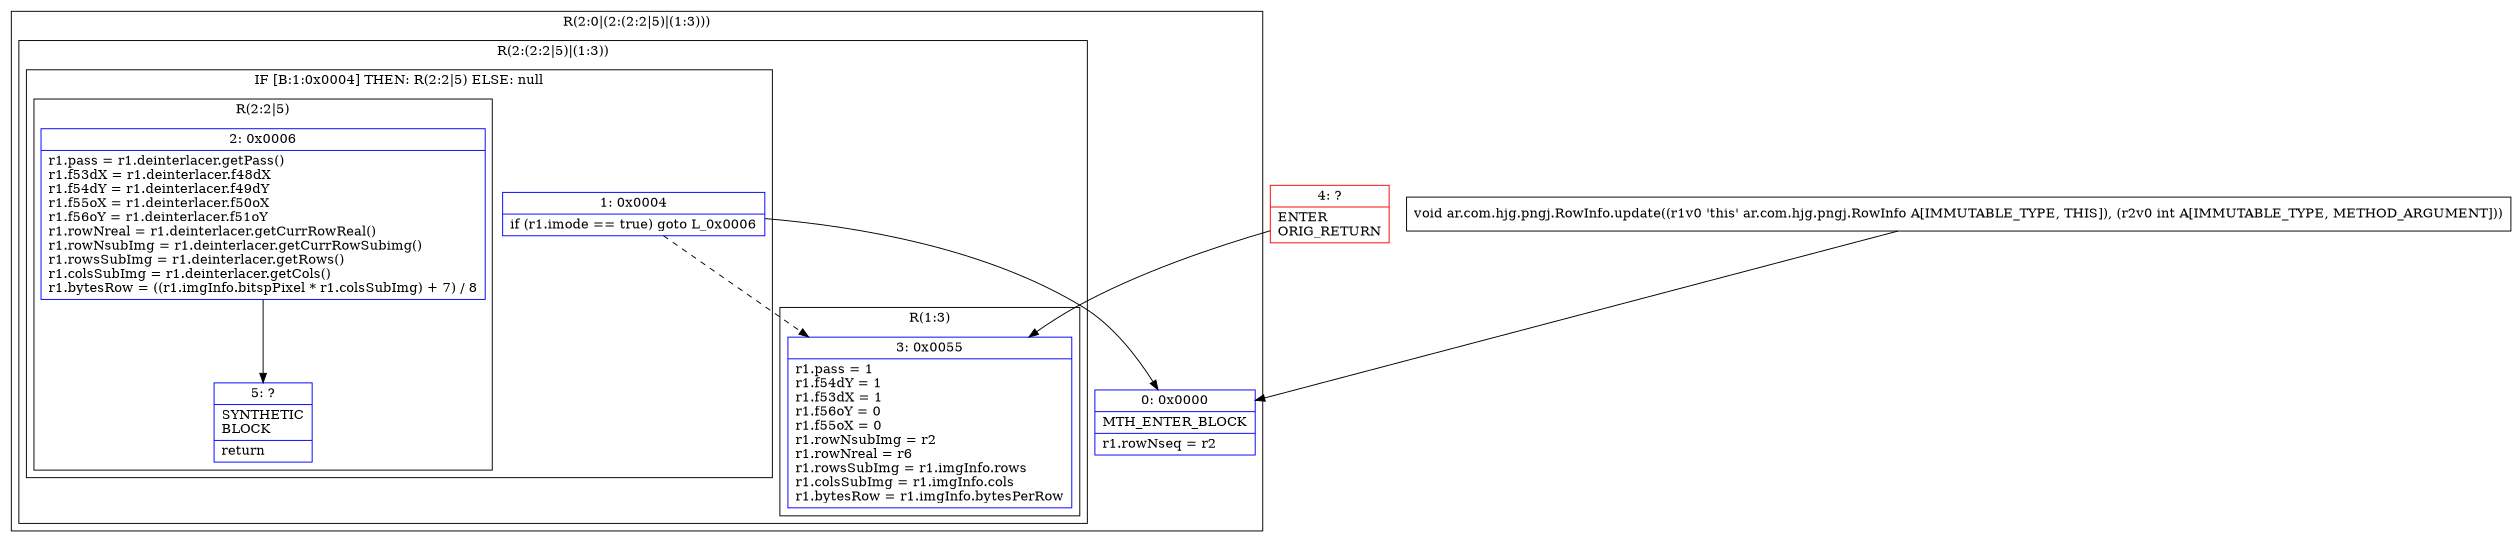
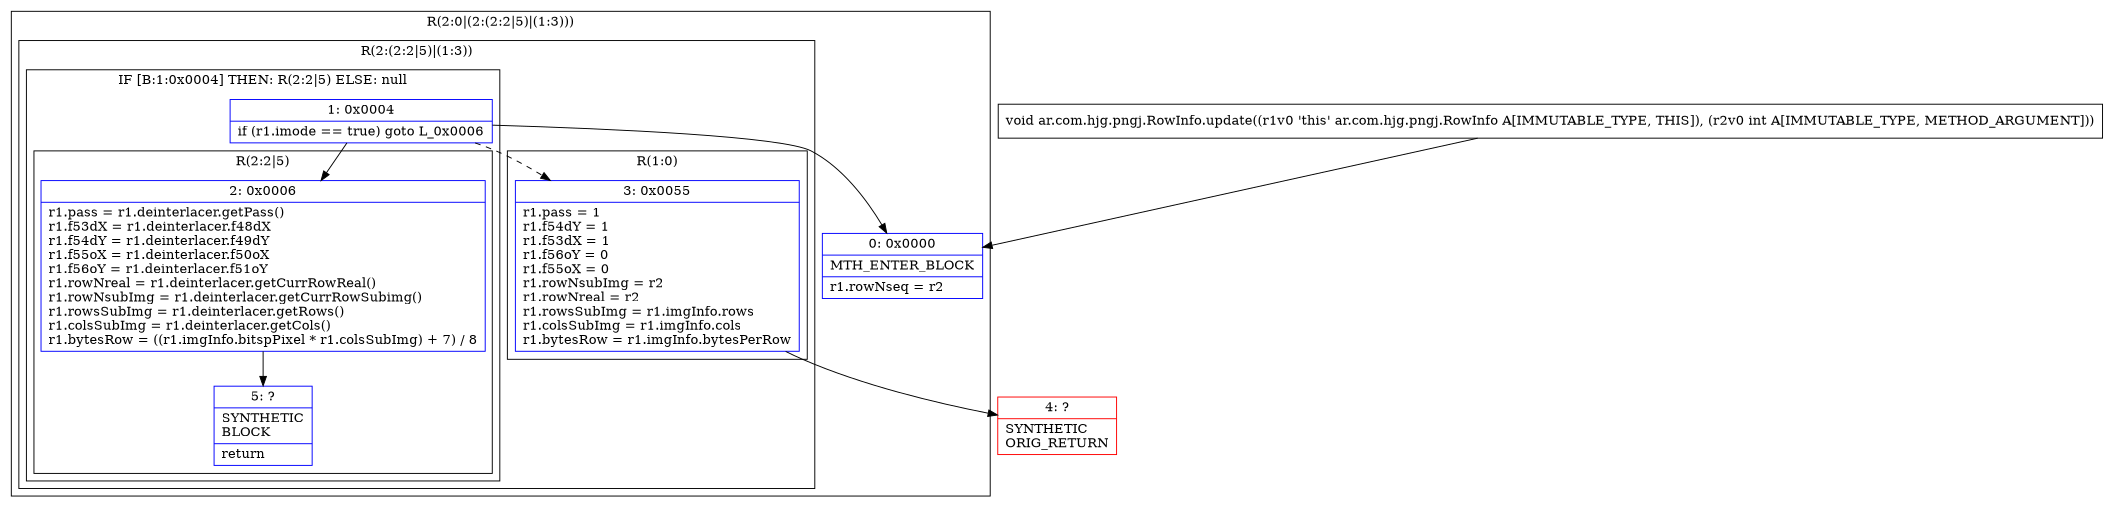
none -> (337, 158)
(1303, 217) -> (1047, 429)
(1150, 272) -> (885, 388)
(930, 318) -> (657, 162)
(854, 454) -> (581, 298)
